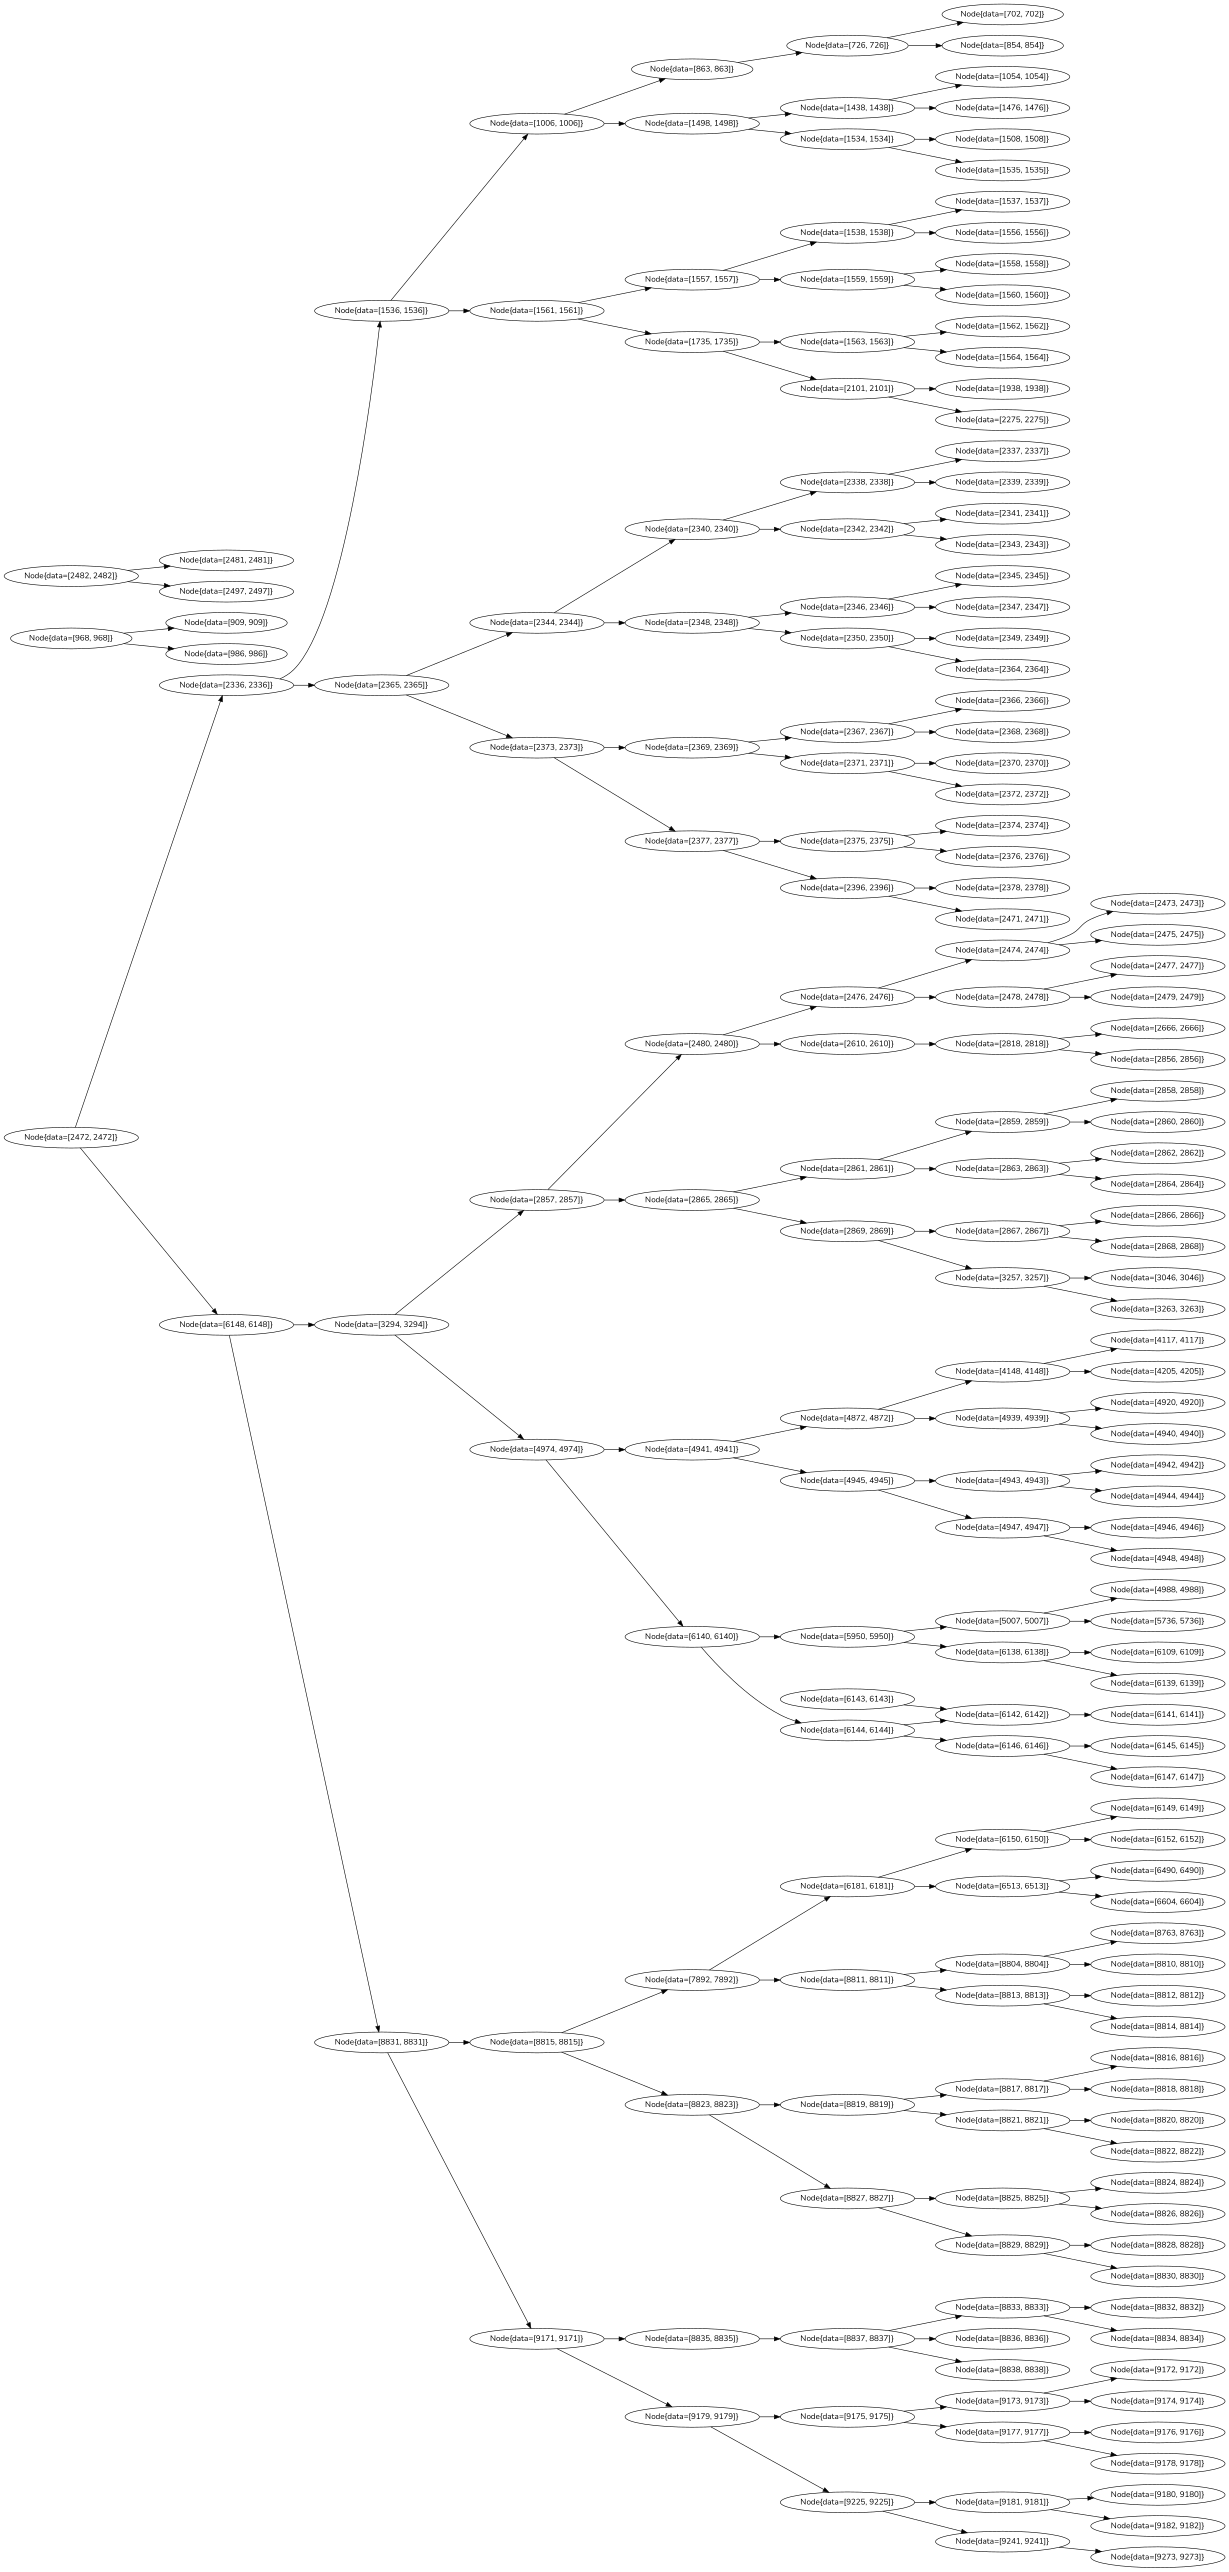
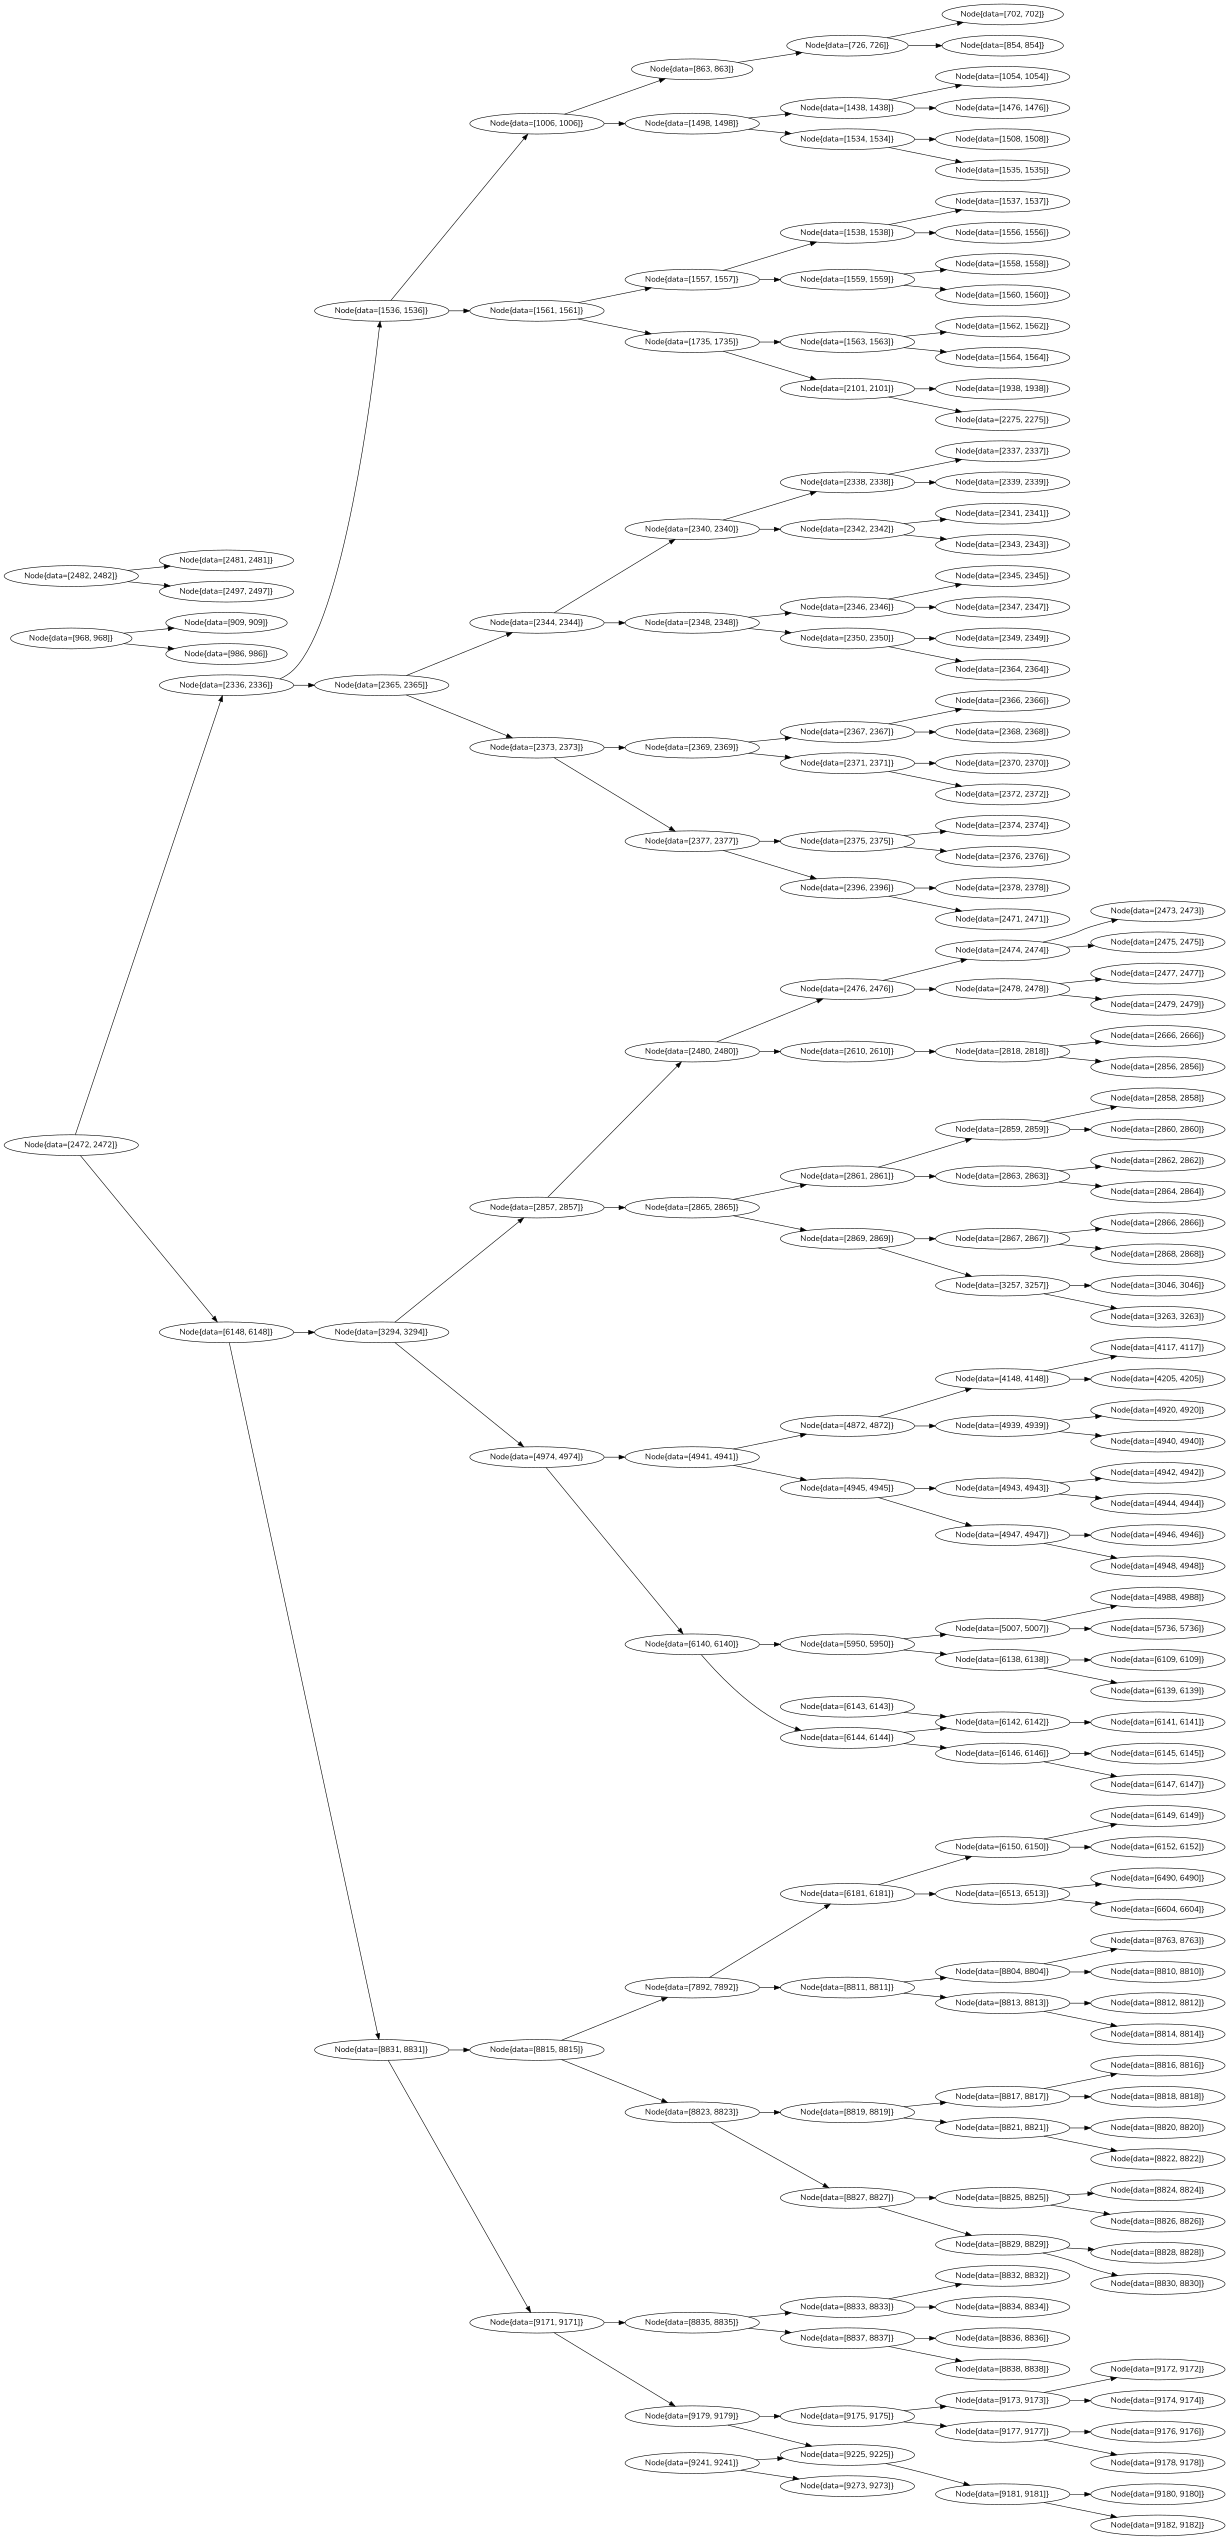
(922, 2324) -> (767, 2315)
(922, 2521) -> (767, 2459)
